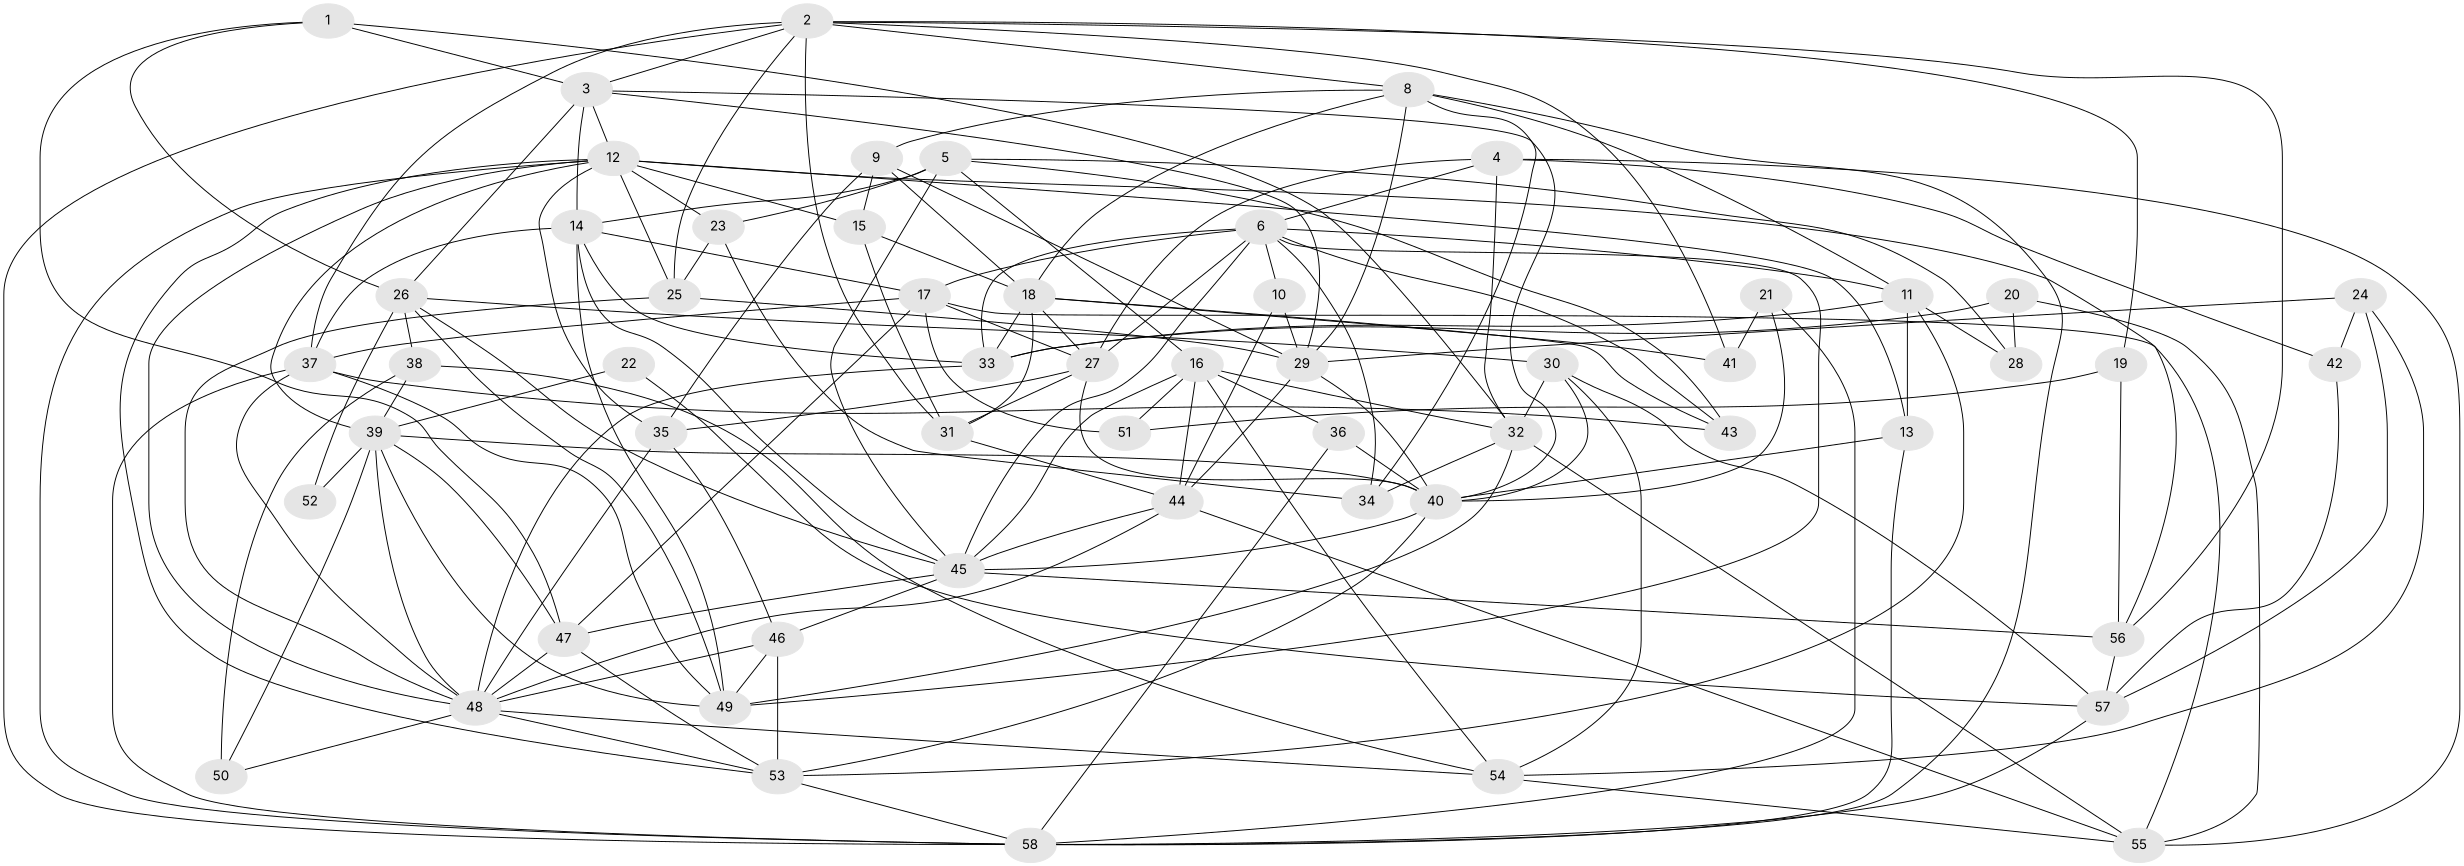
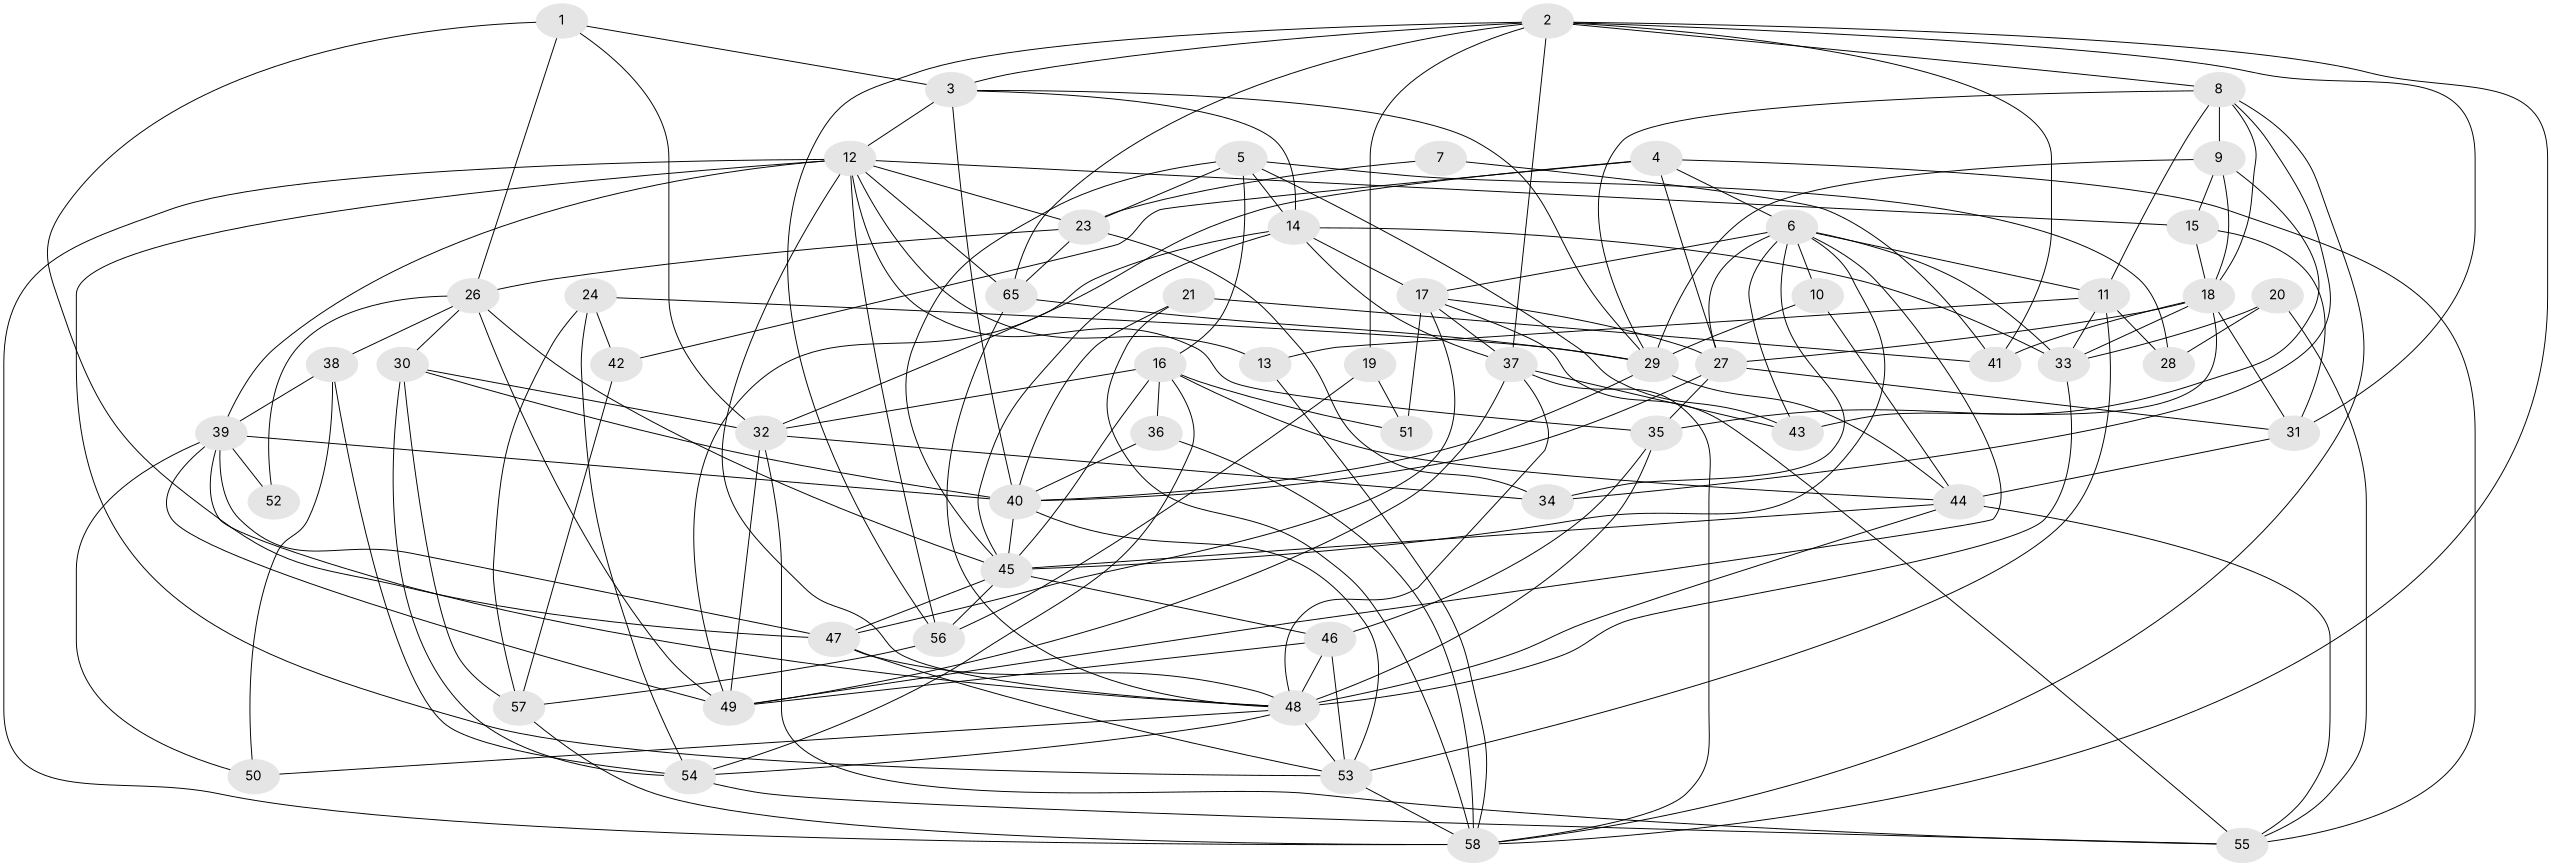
none -> (1441, 158)
(494, 193) -> (777, 252)
(675, 296) -> (1011, 296)
(629, 364) -> none
(1672, 468) -> none
